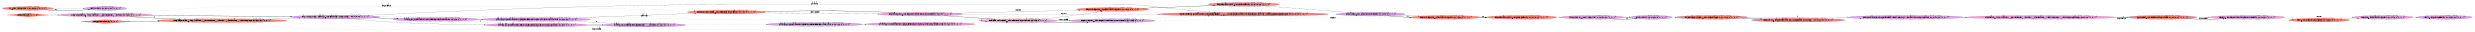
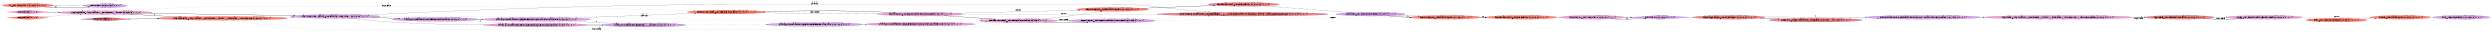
none -> (28, 12)
(1651, 17) -> (1660, 17)
(2383, 17) -> (2401, 17)
